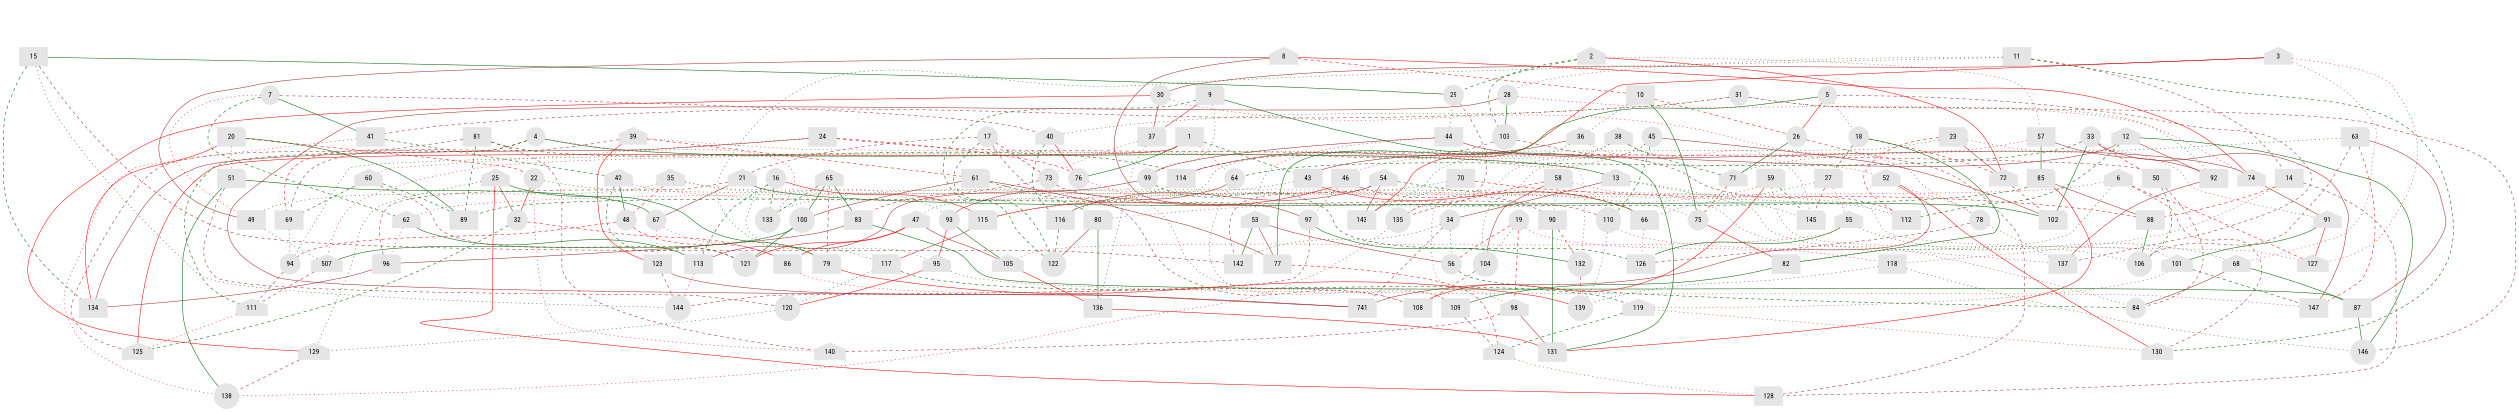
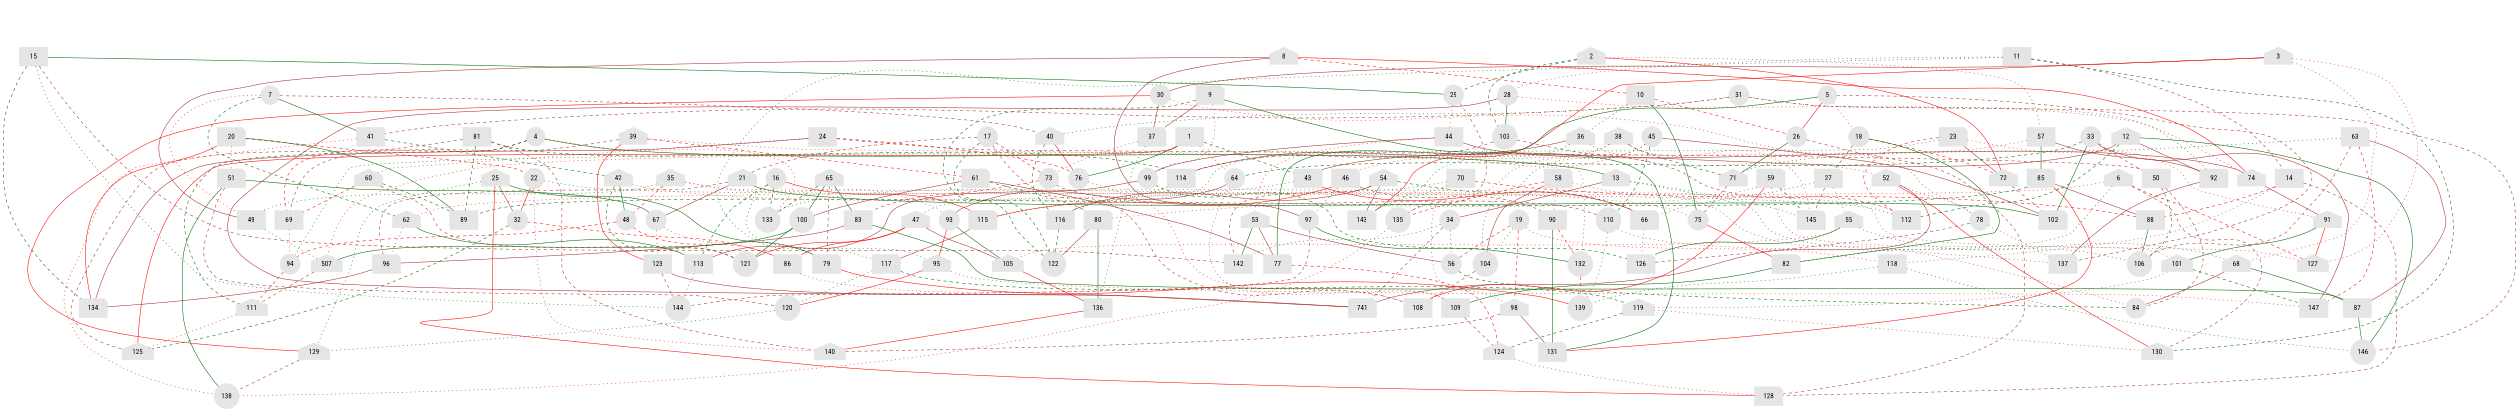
(322, 203) -> (322, 203)
(1326, 320) -> (965, 330)
